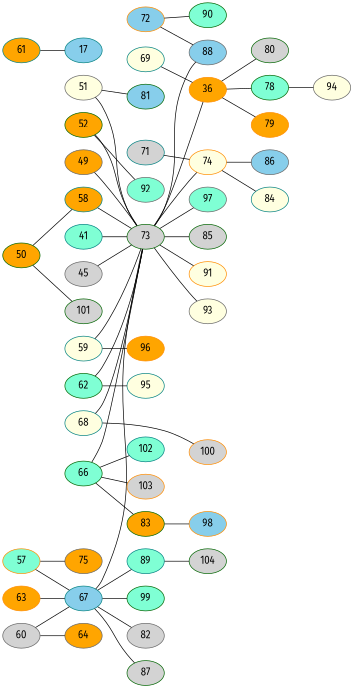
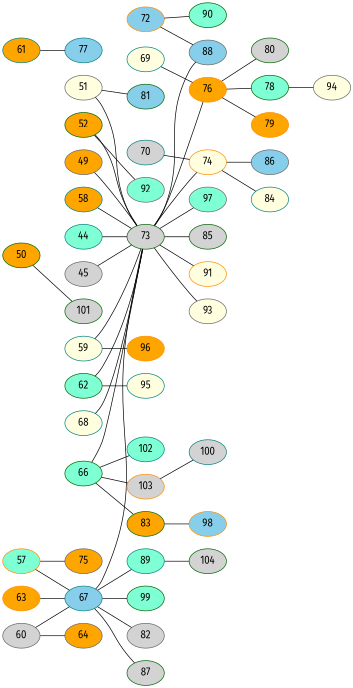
(84, 50) -> (84, 50)
(208, 90) -> (208, 90)
(146, 153) -> (146, 153)
(53, 227) -> none
(84, 237) -> (84, 237)
(150, 427) -> (177, 469)
(208, 452) -> (208, 452)
